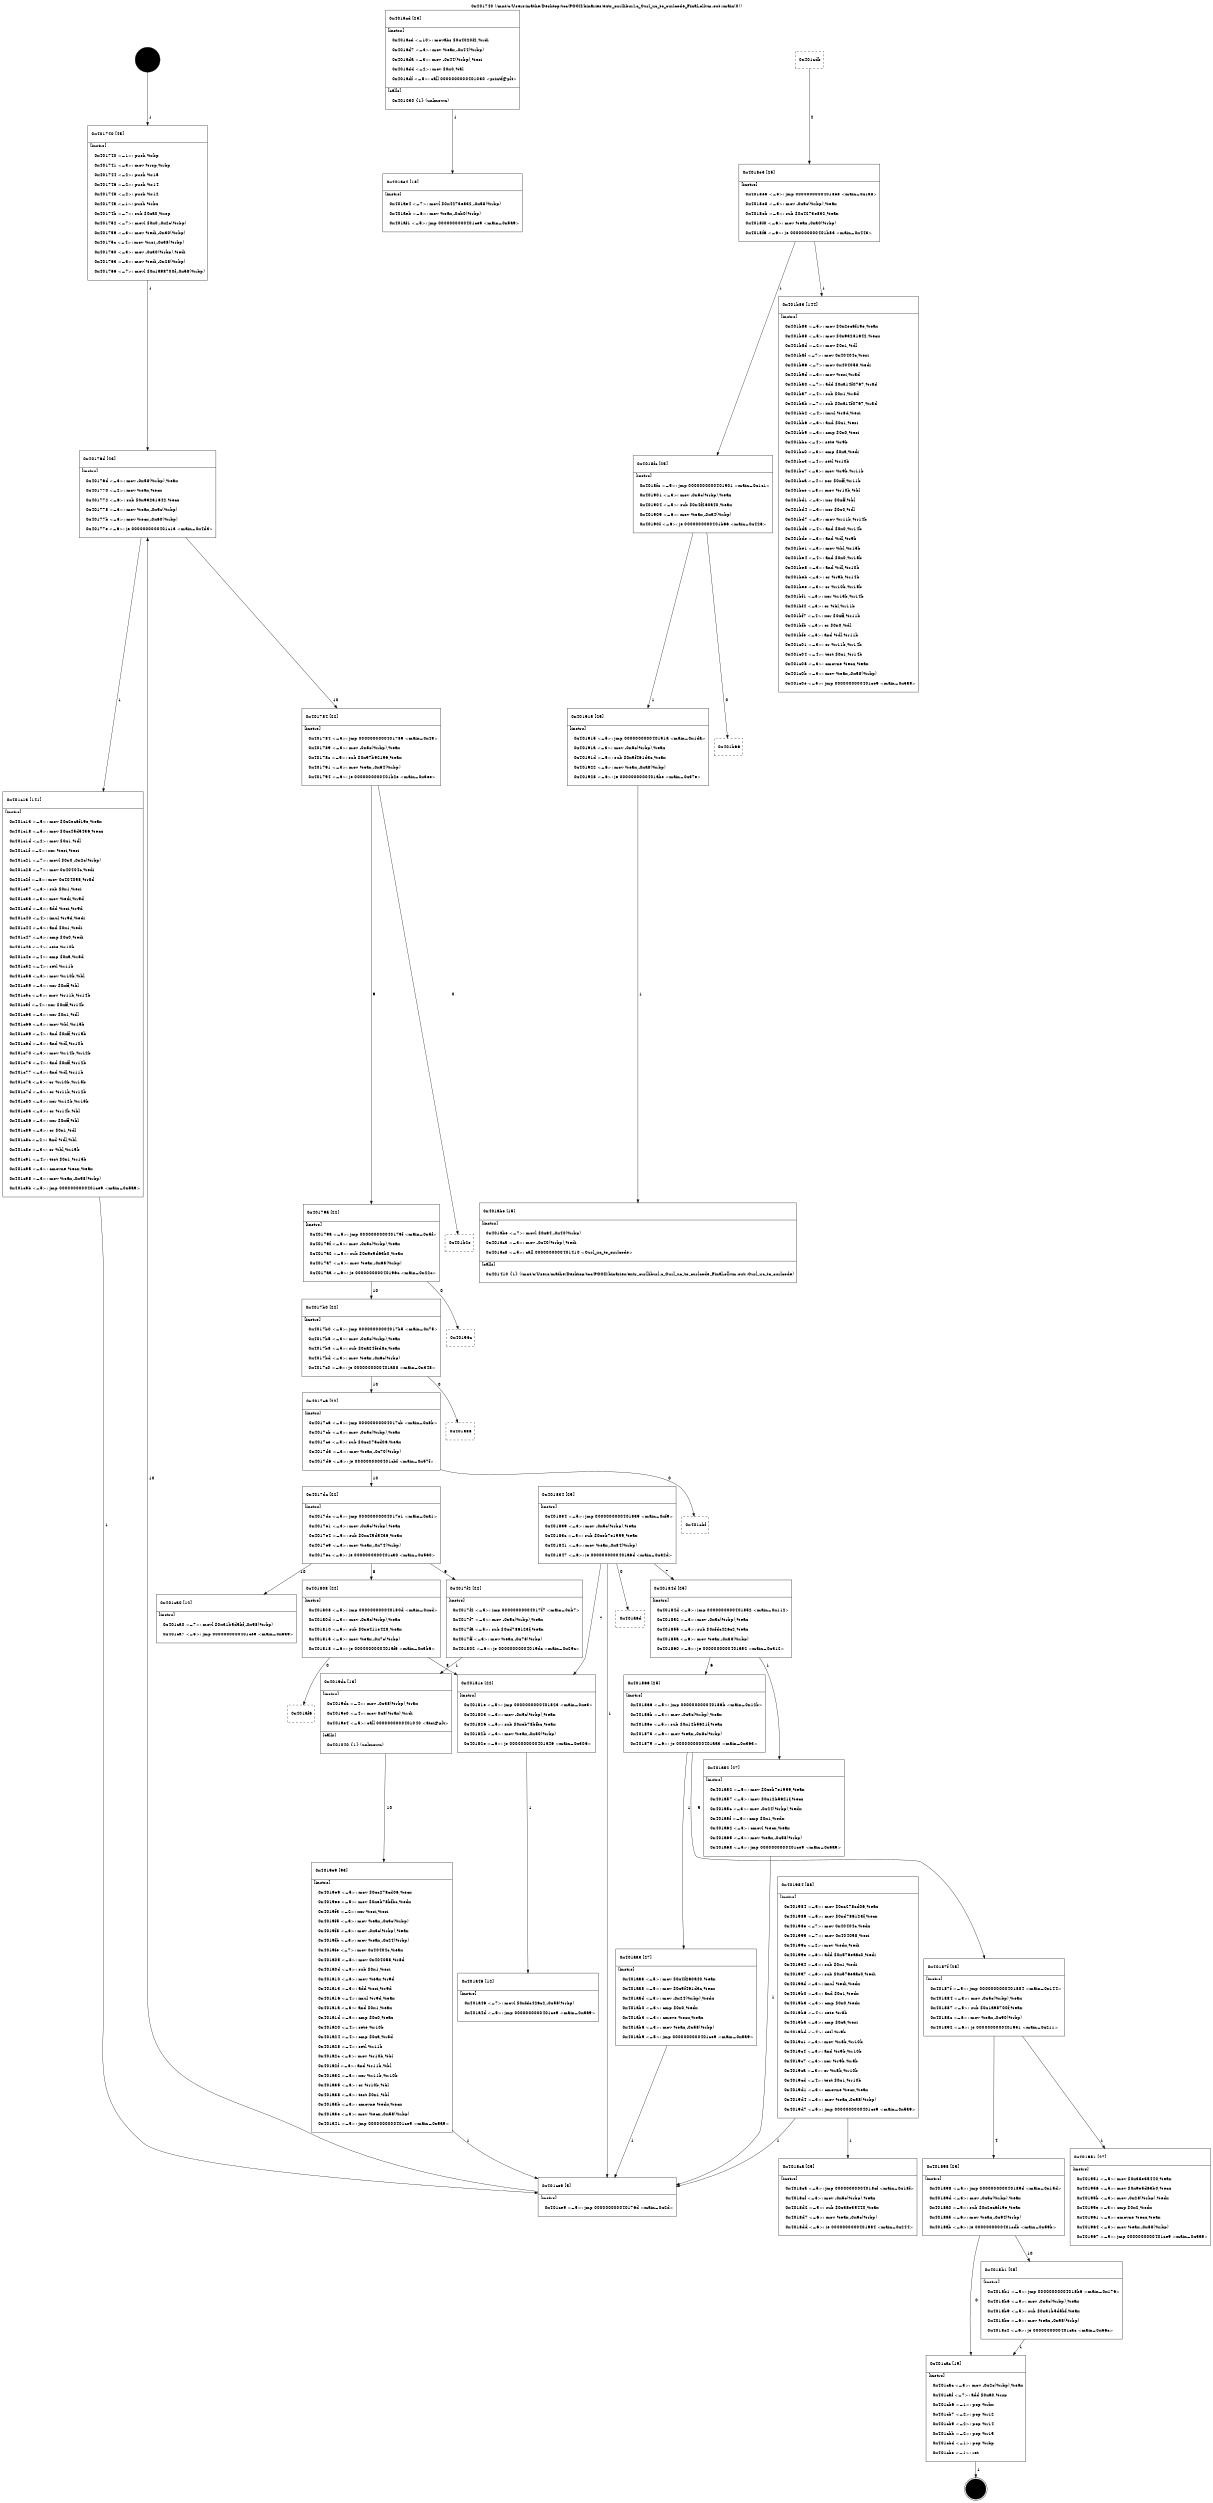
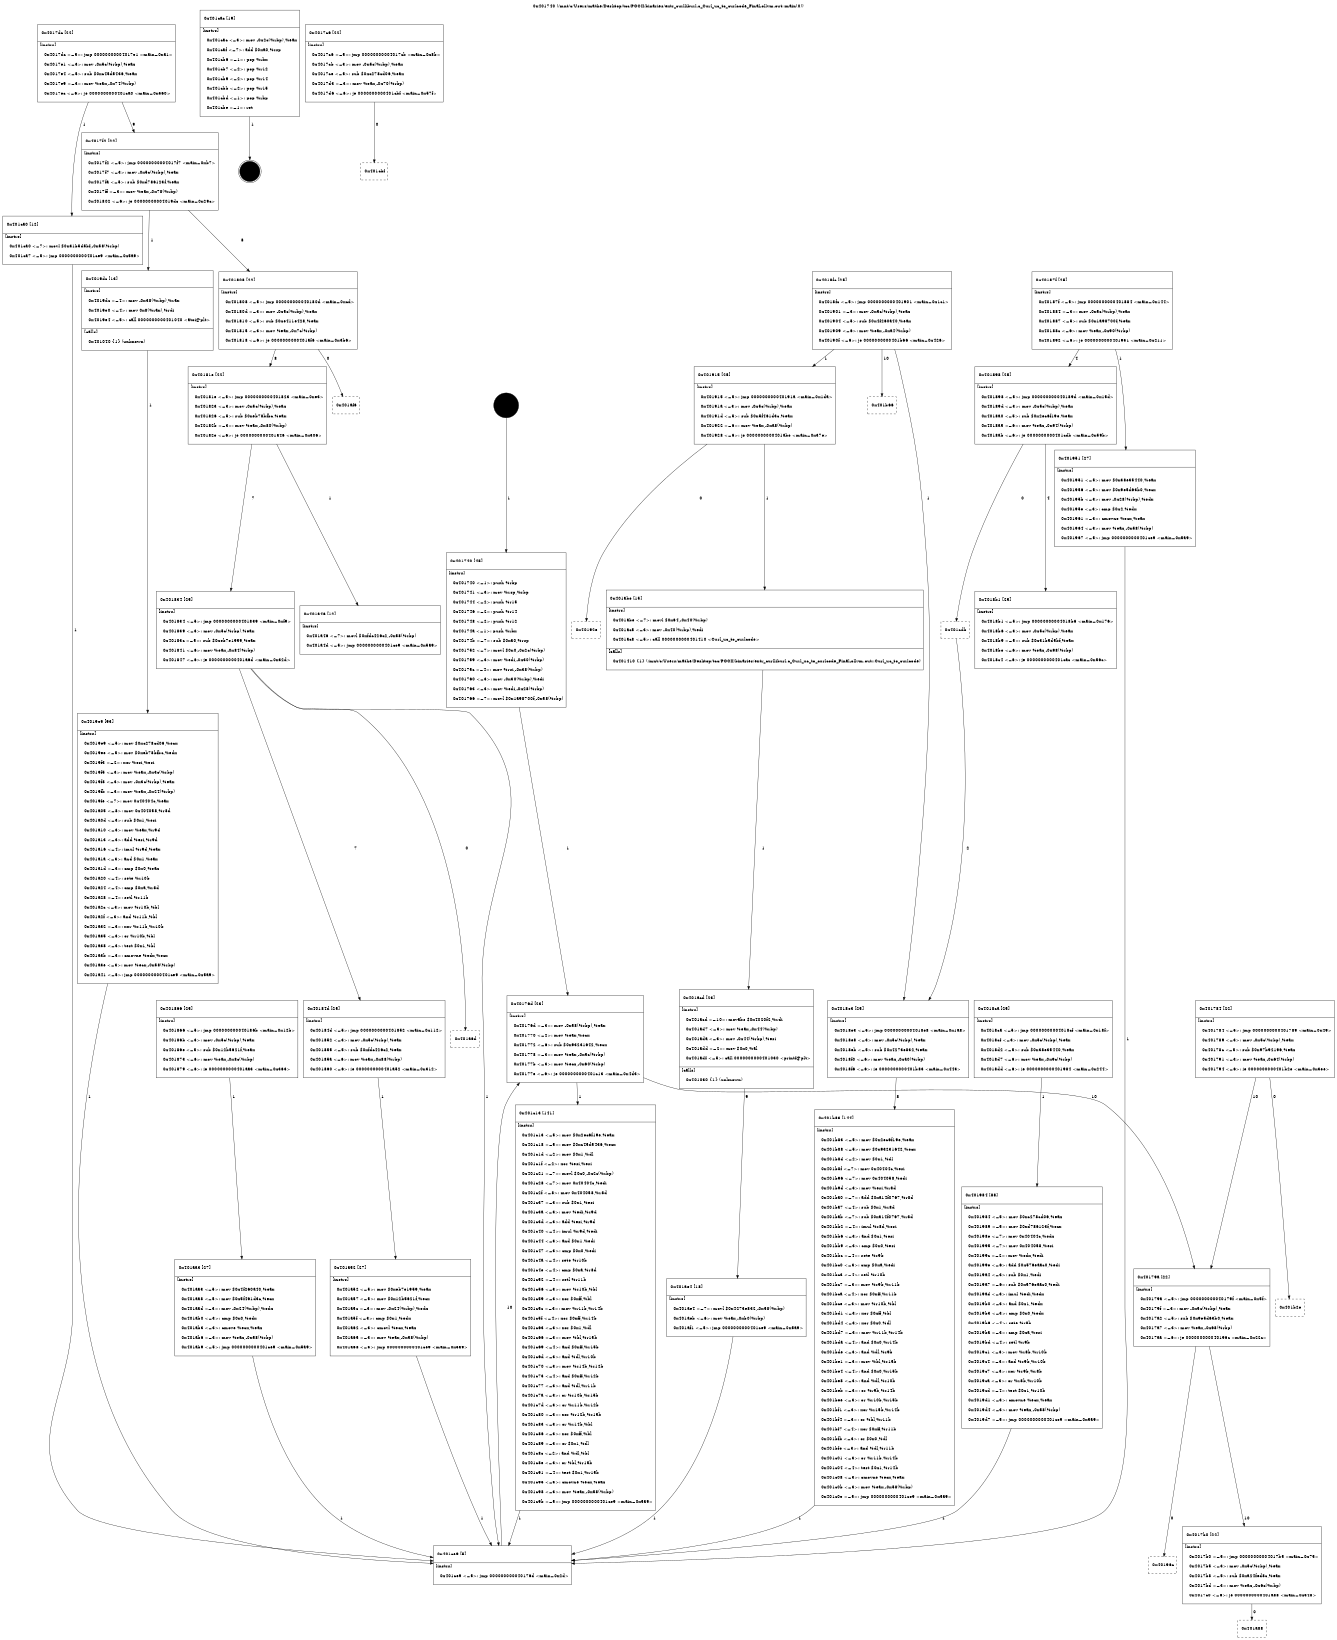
(455, 117) -> (746, 1097)
(823, 288) -> (897, 1097)
(757, 347) -> (929, 672)
(261, 622) -> (968, 1090)
none -> (586, 630)
(726, 700) -> (886, 359)
none -> (756, 828)
(373, 994) -> (1255, 1097)
none -> (73, 1071)
none -> (1125, 1298)
(371, 1383) -> none
none -> (688, 1472)
(371, 1477) -> none
none -> (698, 1545)
(371, 1570) -> (218, 240)
(302, 1572) -> (84, 125)
(592, 1620) -> (241, 516)
(708, 1665) -> none
(389, 1808) -> (150, 405)
(814, 1860) -> none
(848, 2137) -> (1039, 1131)
(1029, 2254) -> (1048, 498)
(971, 2294) -> (982, 528)
(1020, 2346) -> none
